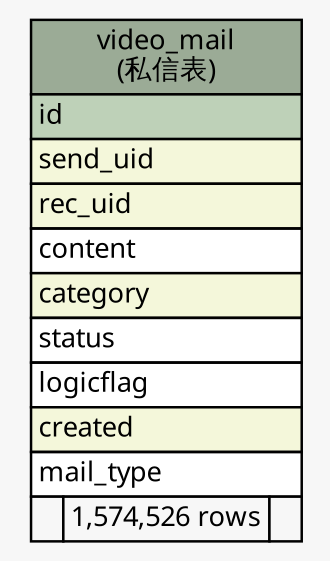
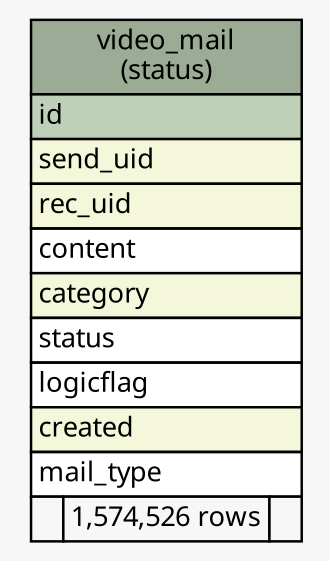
(166, 71) -> (166, 71)
